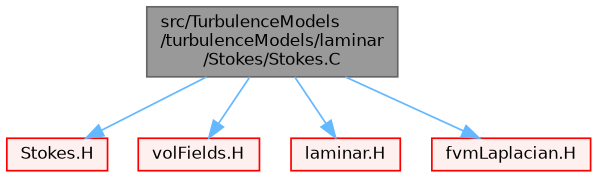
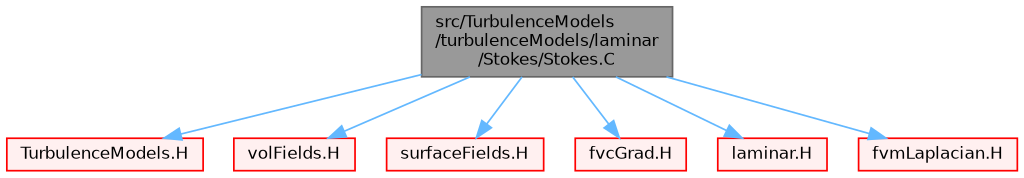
(57, 154) -> (105, 154)
none -> (465, 154)
none -> (631, 154)
